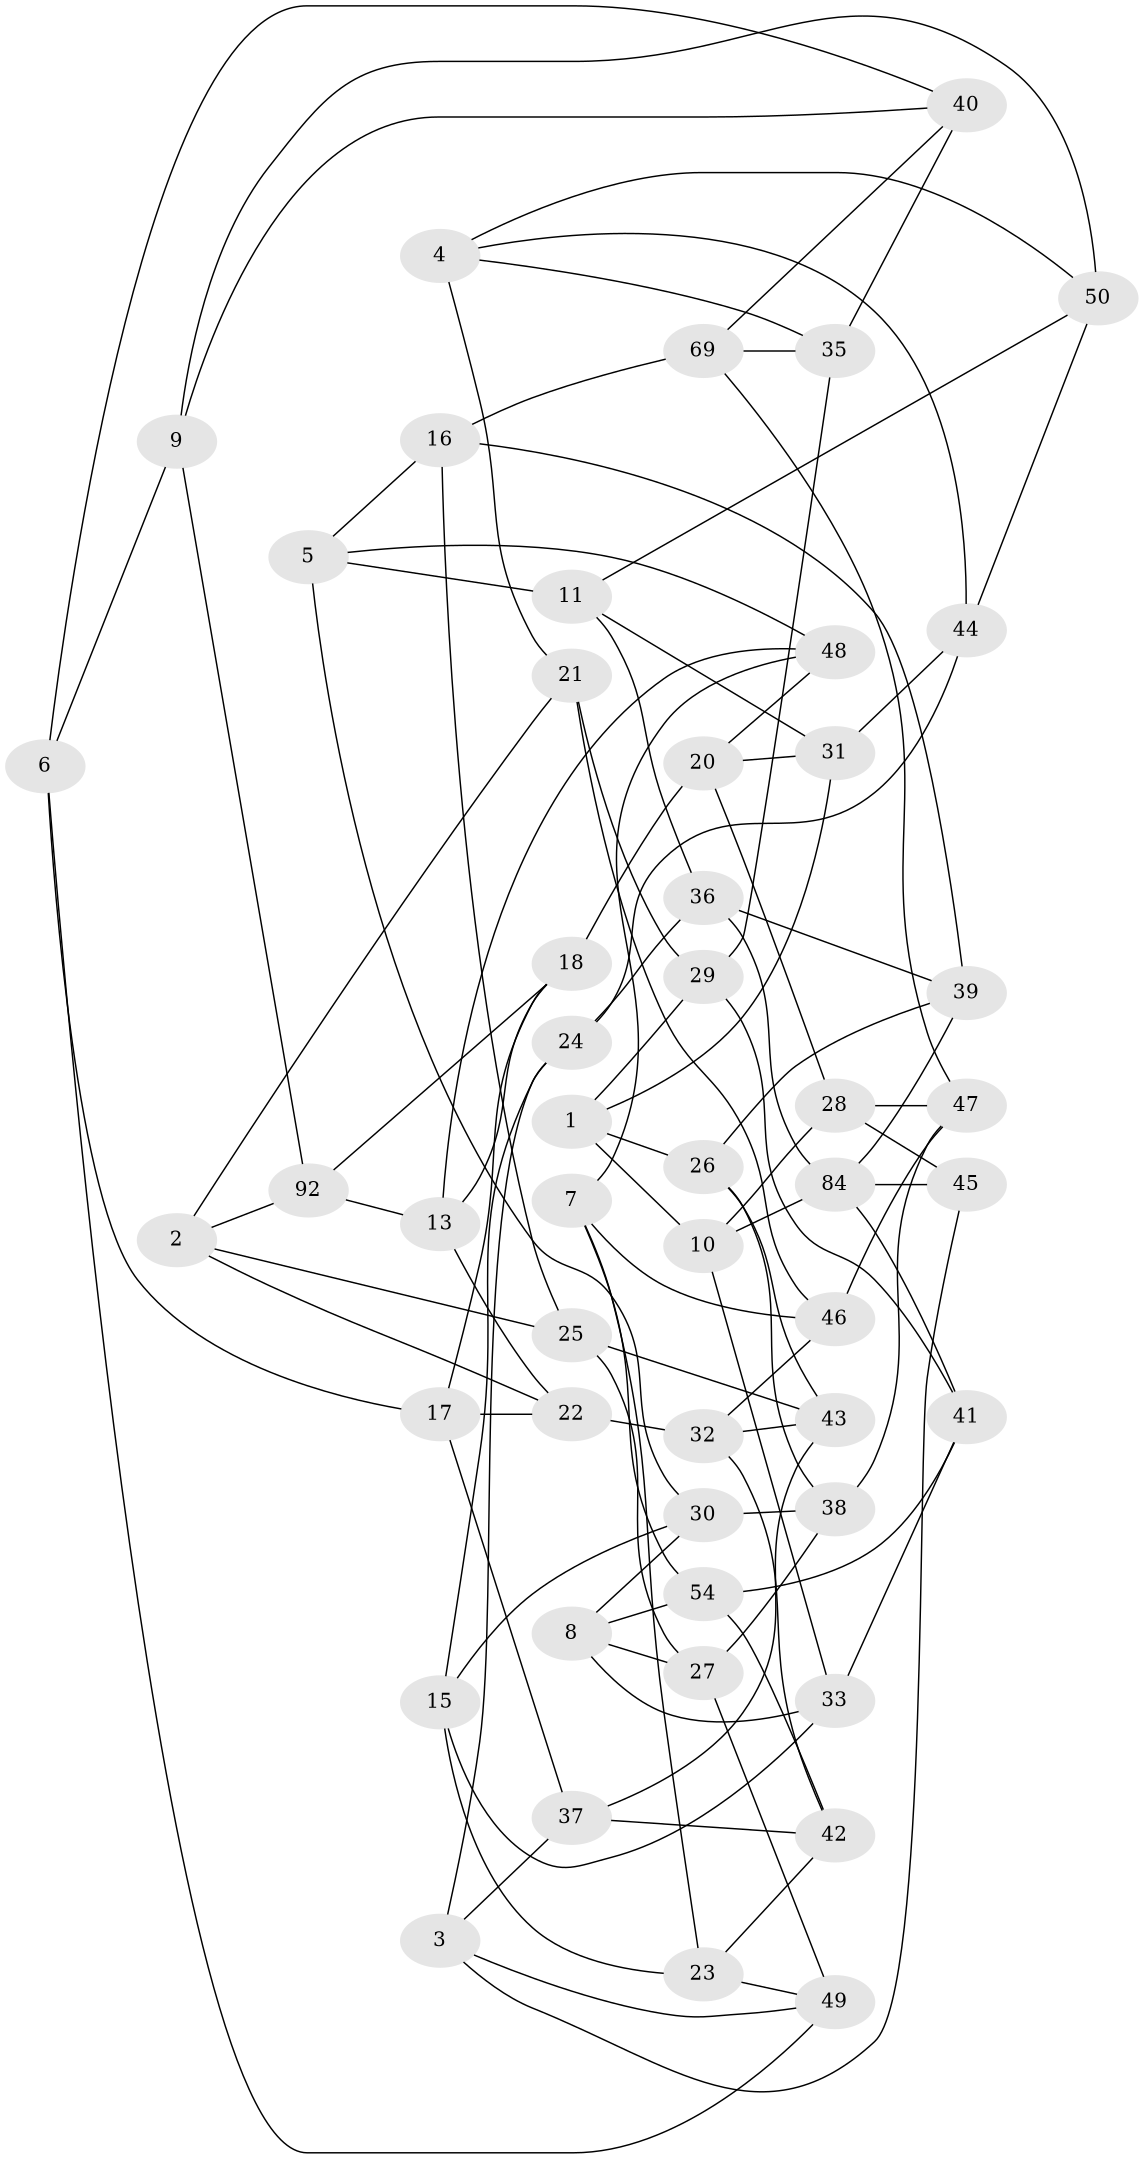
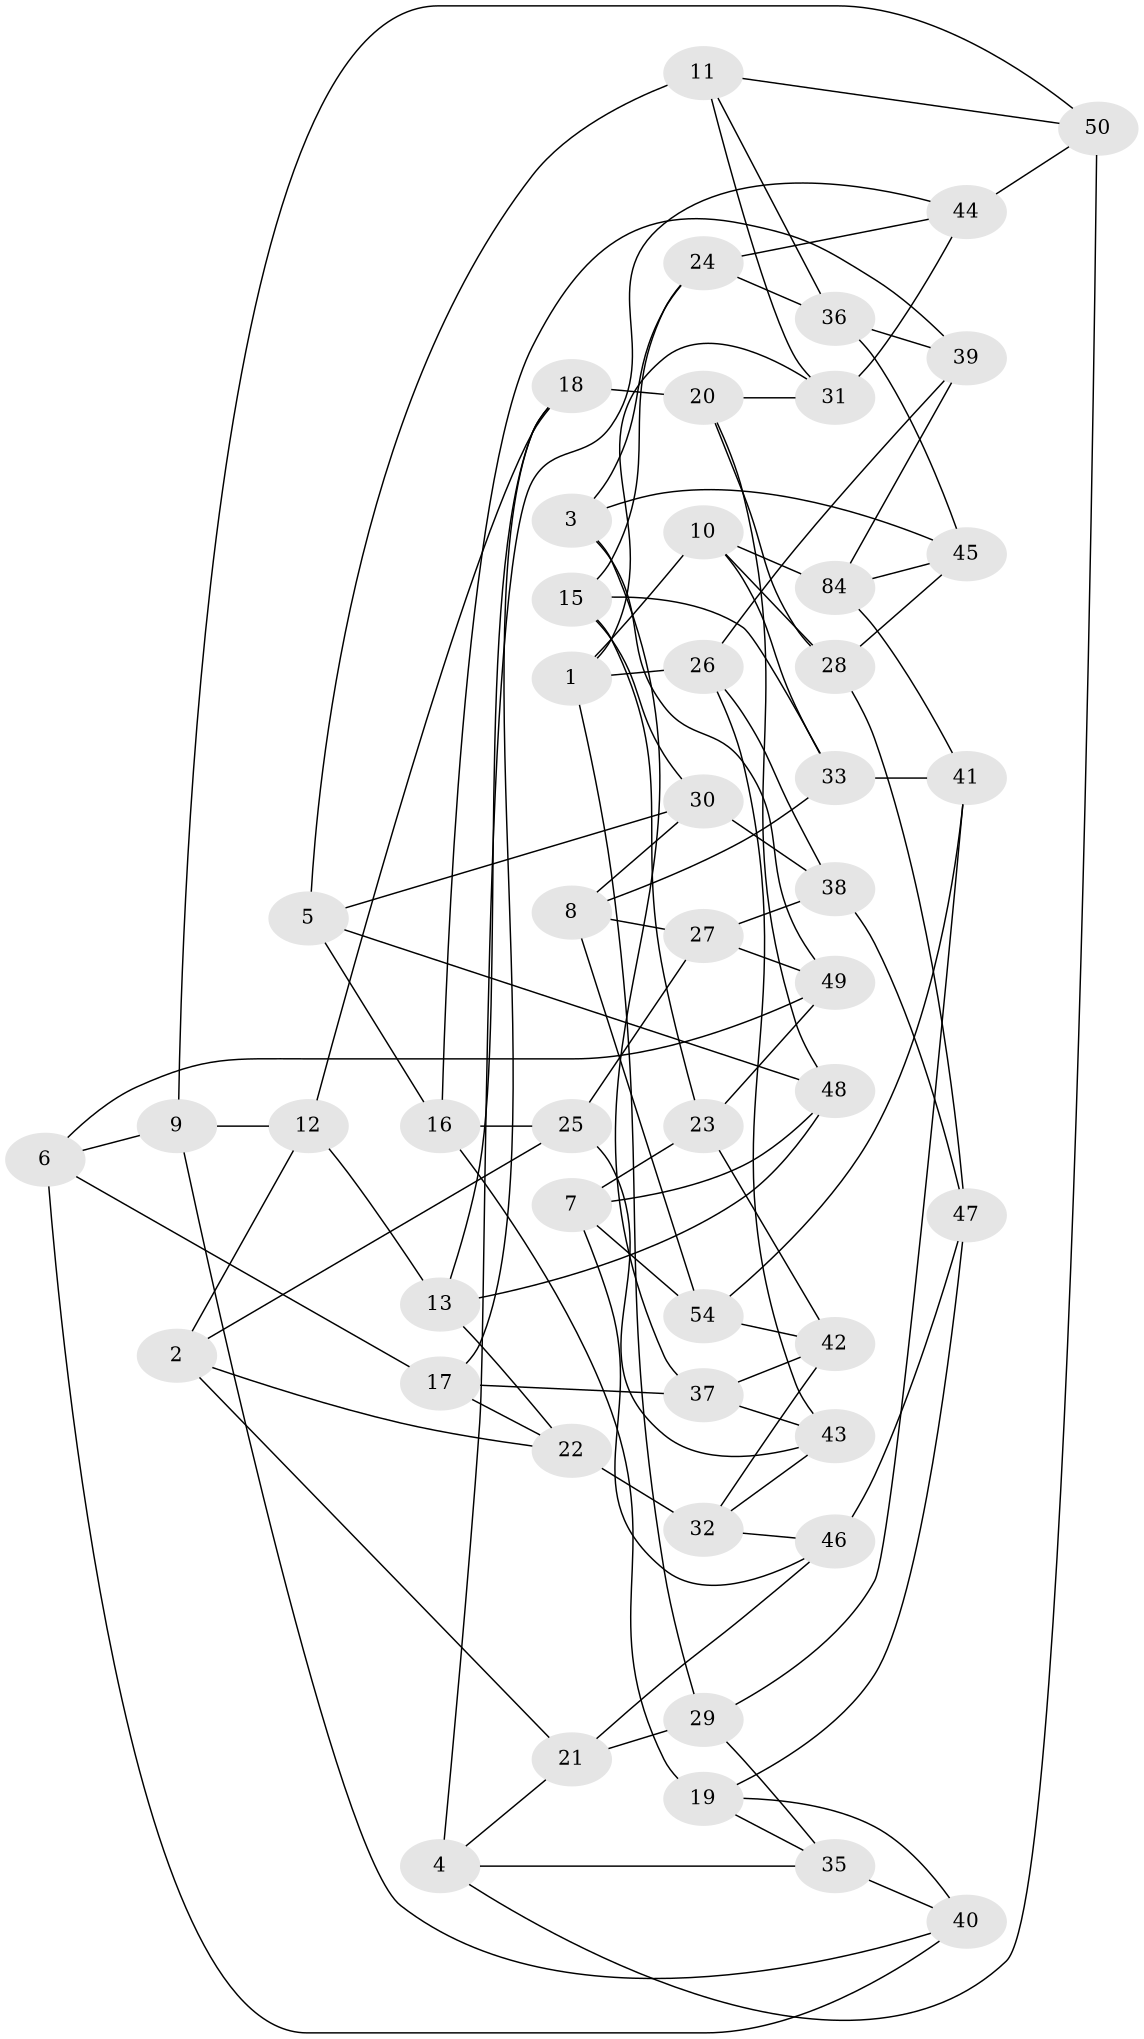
(703, 351) -> (703, 1799)
(769, 1041) -> (925, 450)
(309, 1190) -> (309, 1126)
